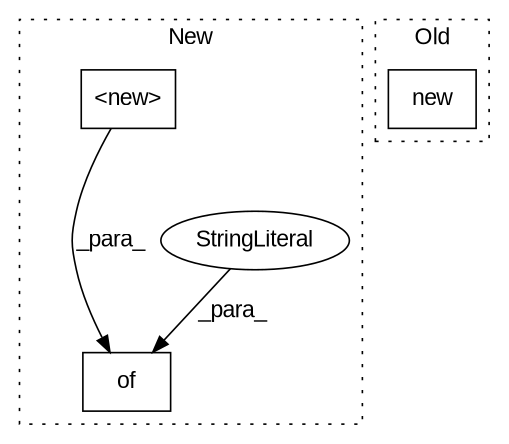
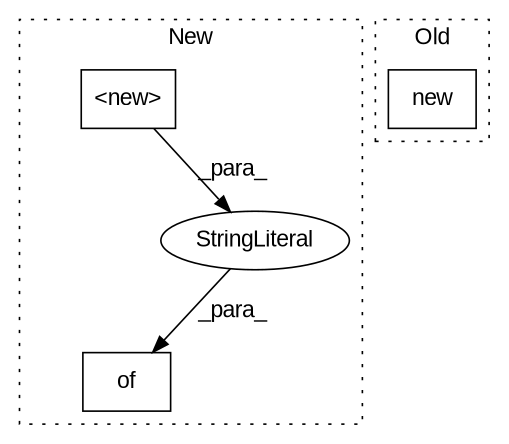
(73, 232) -> (186, 164)
